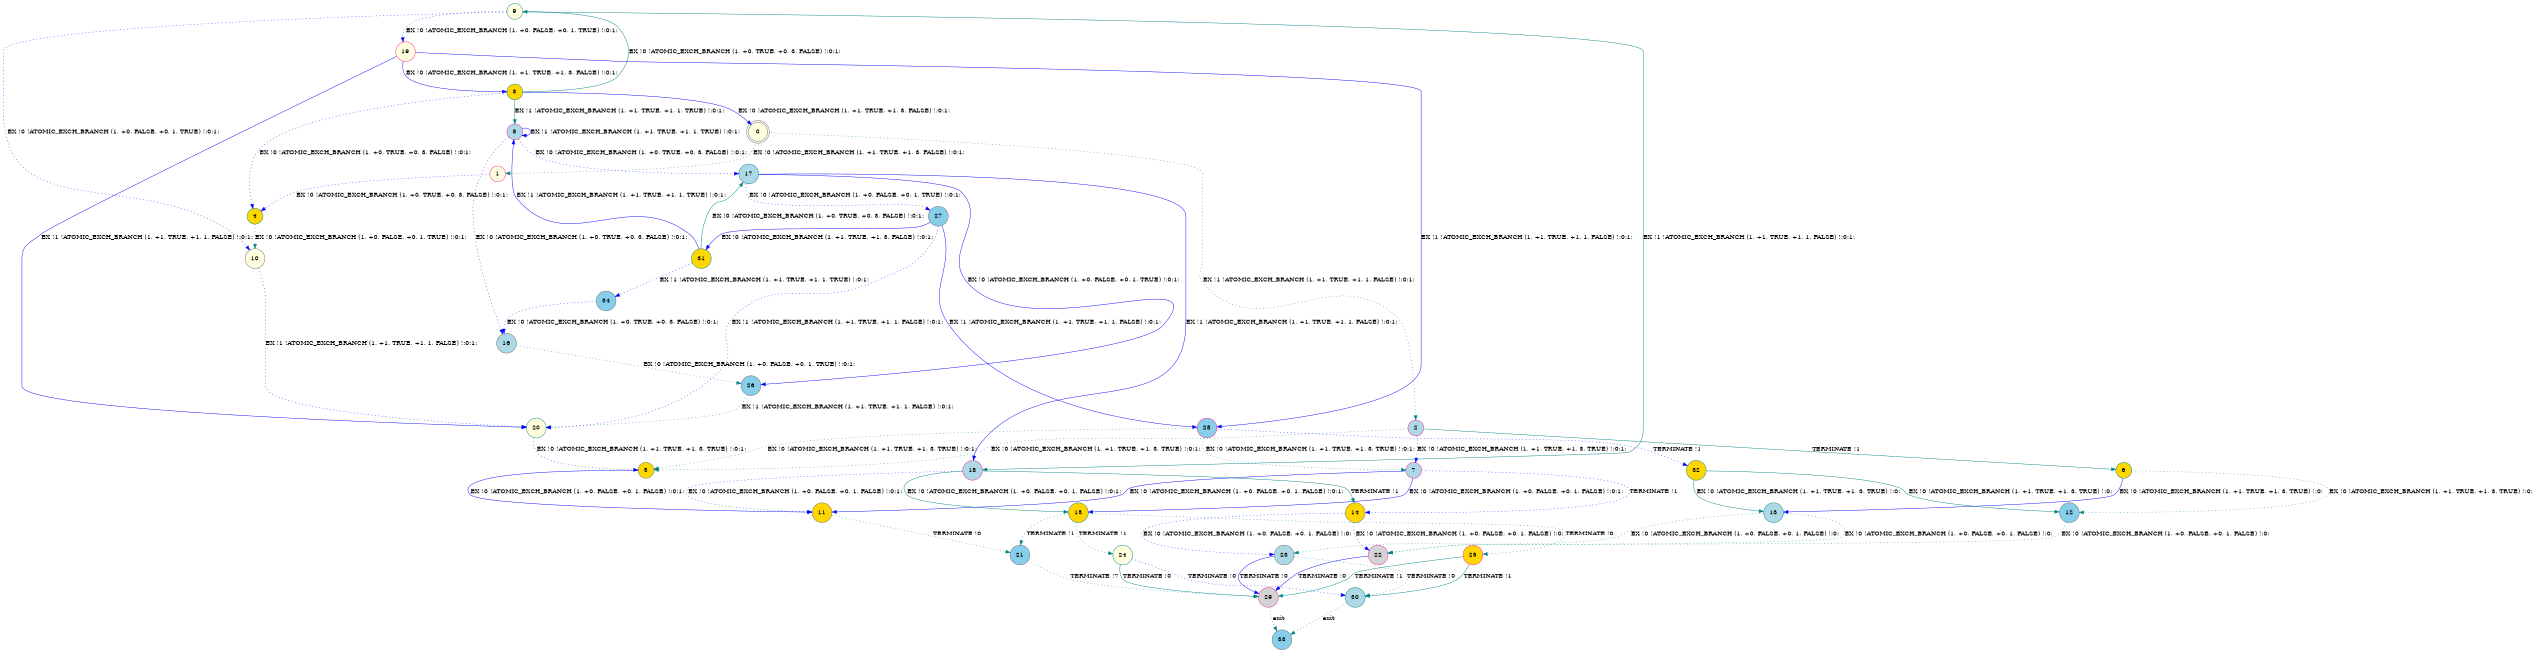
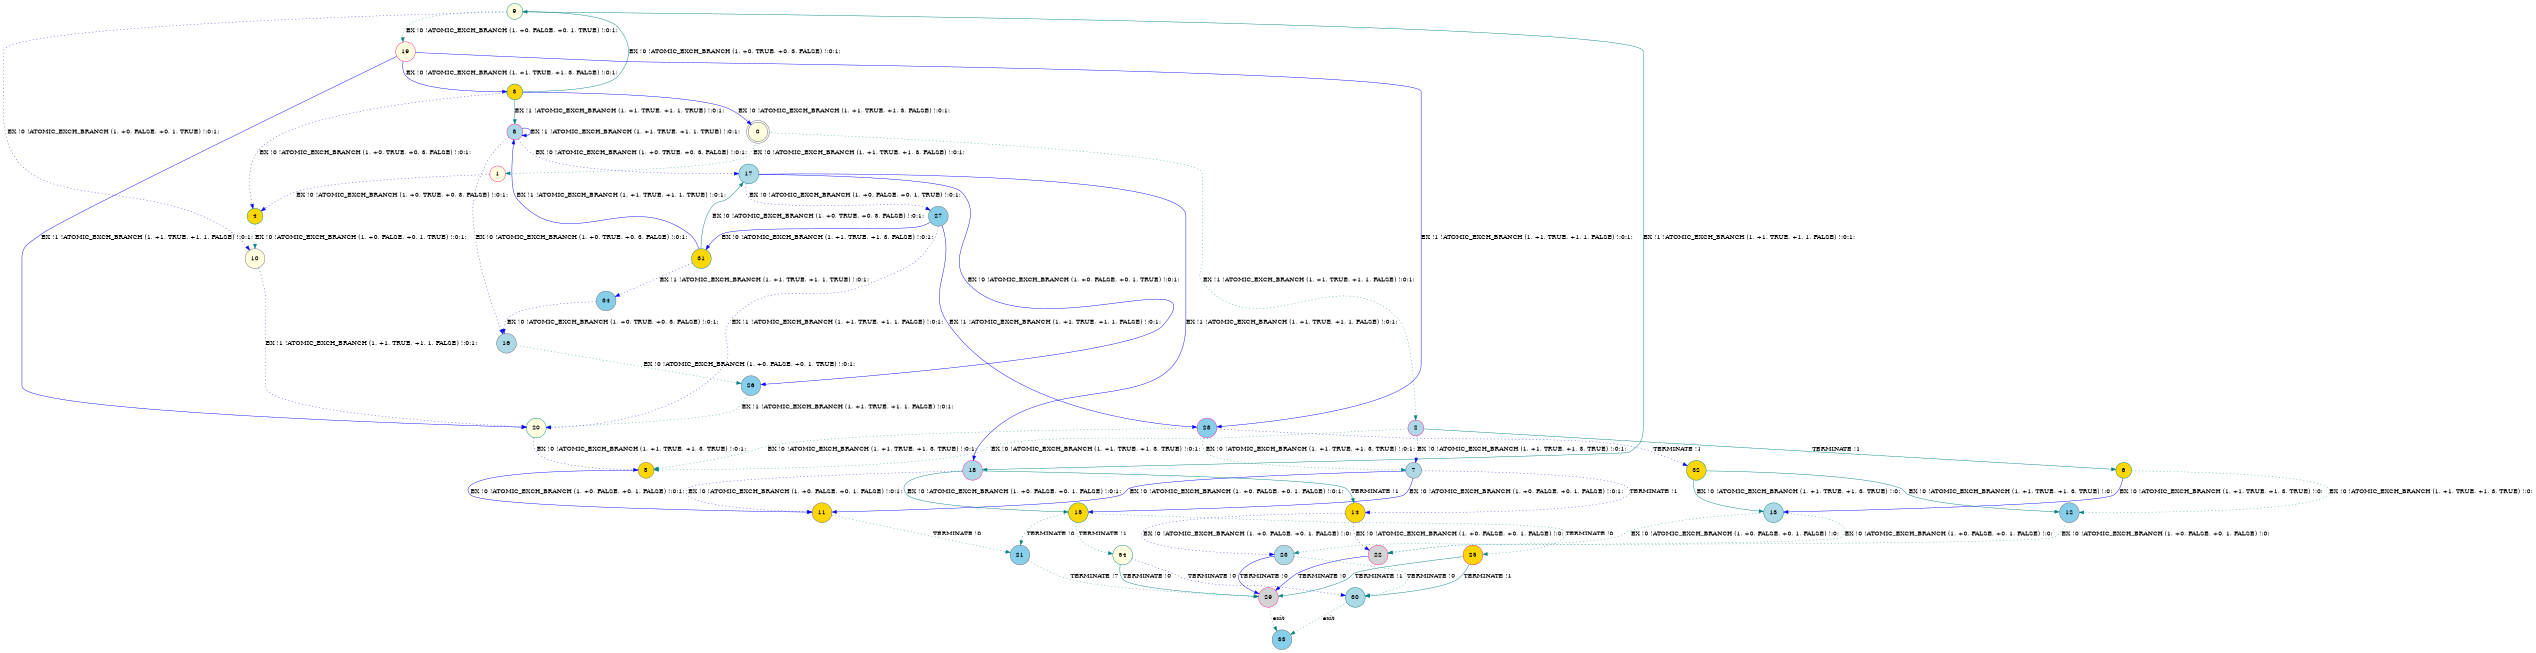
(430, 17) -> (430, 17)
(1414, 470) -> (1414, 470)
(1051, 534) -> (1051, 534)
(1123, 555) -> (1123, 555)
